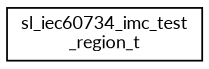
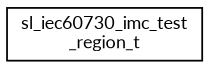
(105, 34) -> (105, 34)
